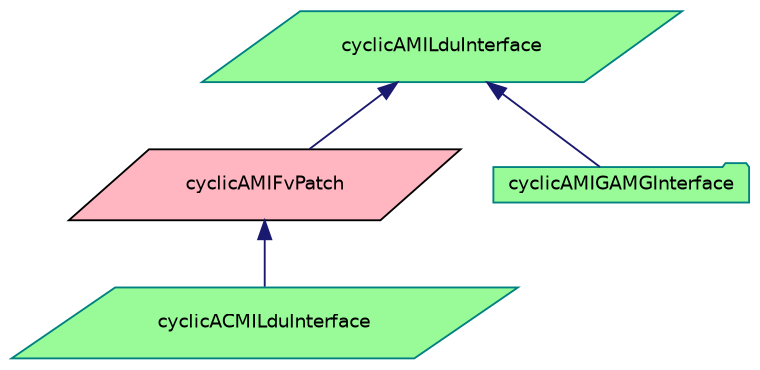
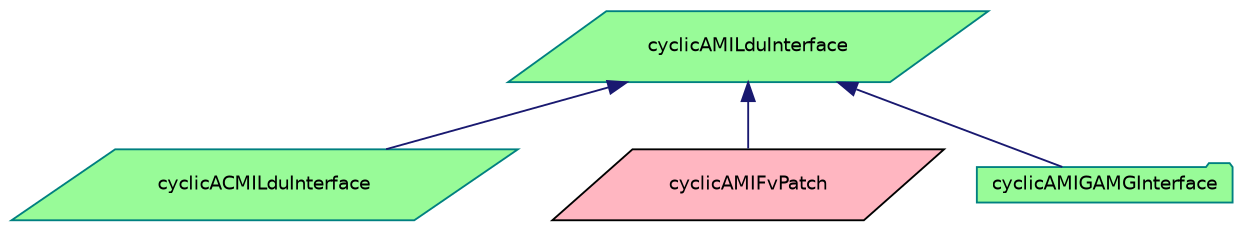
(265, 263) -> (497, 118)
